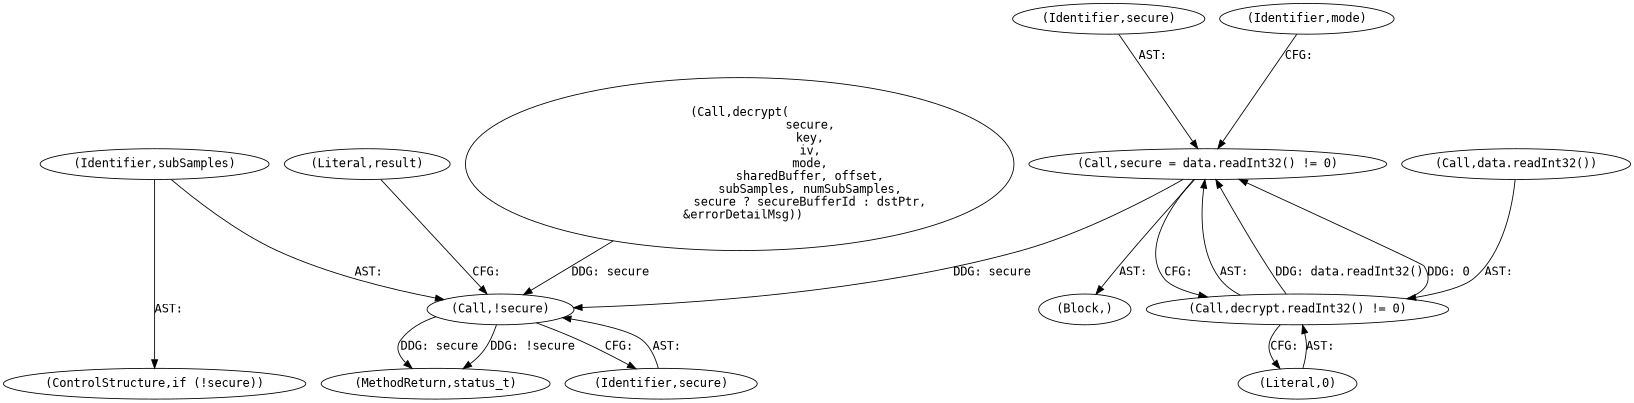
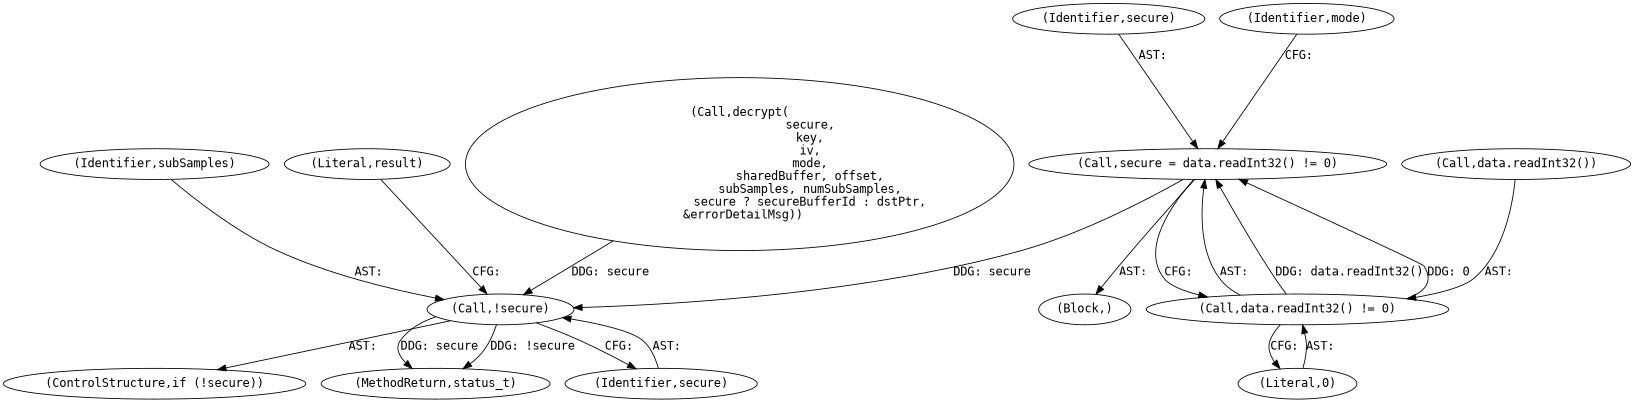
(155, 270) -> (338, 344)
(1297, 309) -> (1297, 309)
